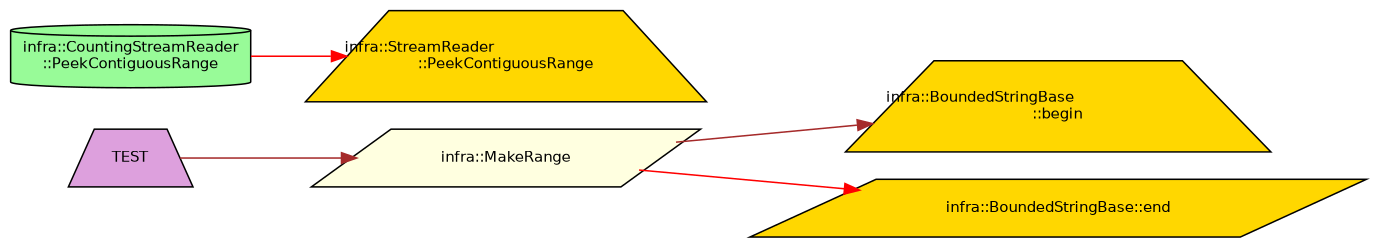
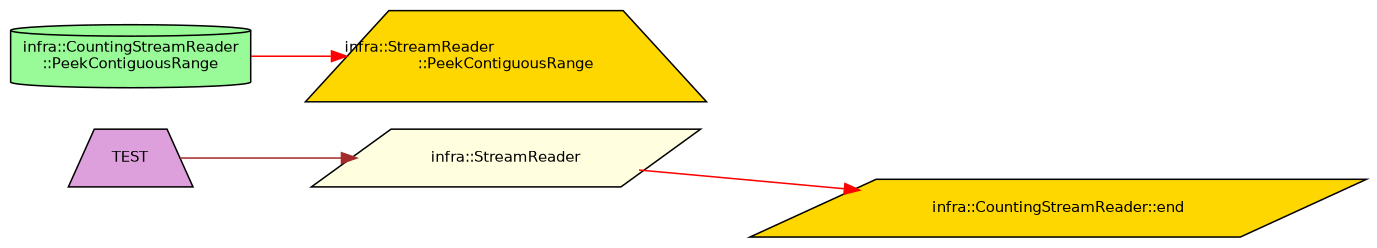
(1058, 106) -> none
(506, 158) -> (506, 158)
(1058, 208) -> (1058, 208)
